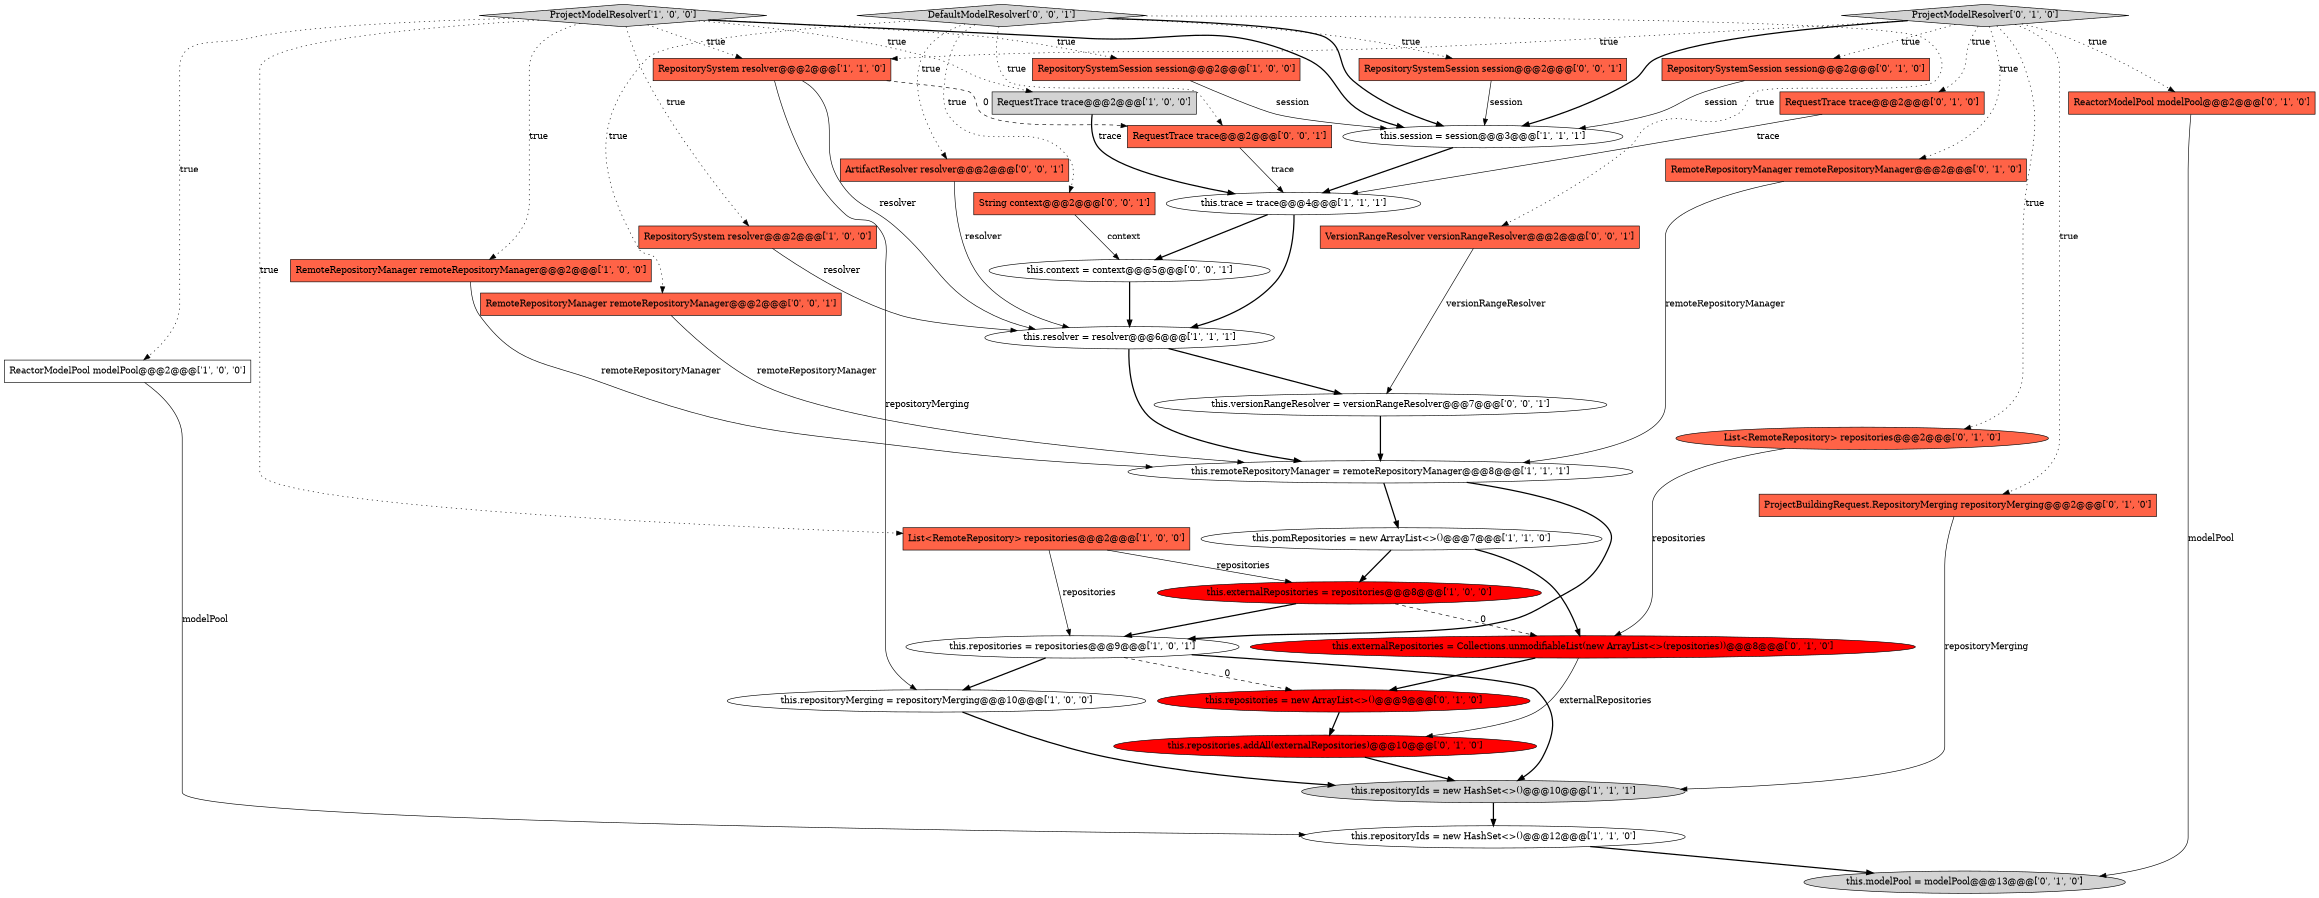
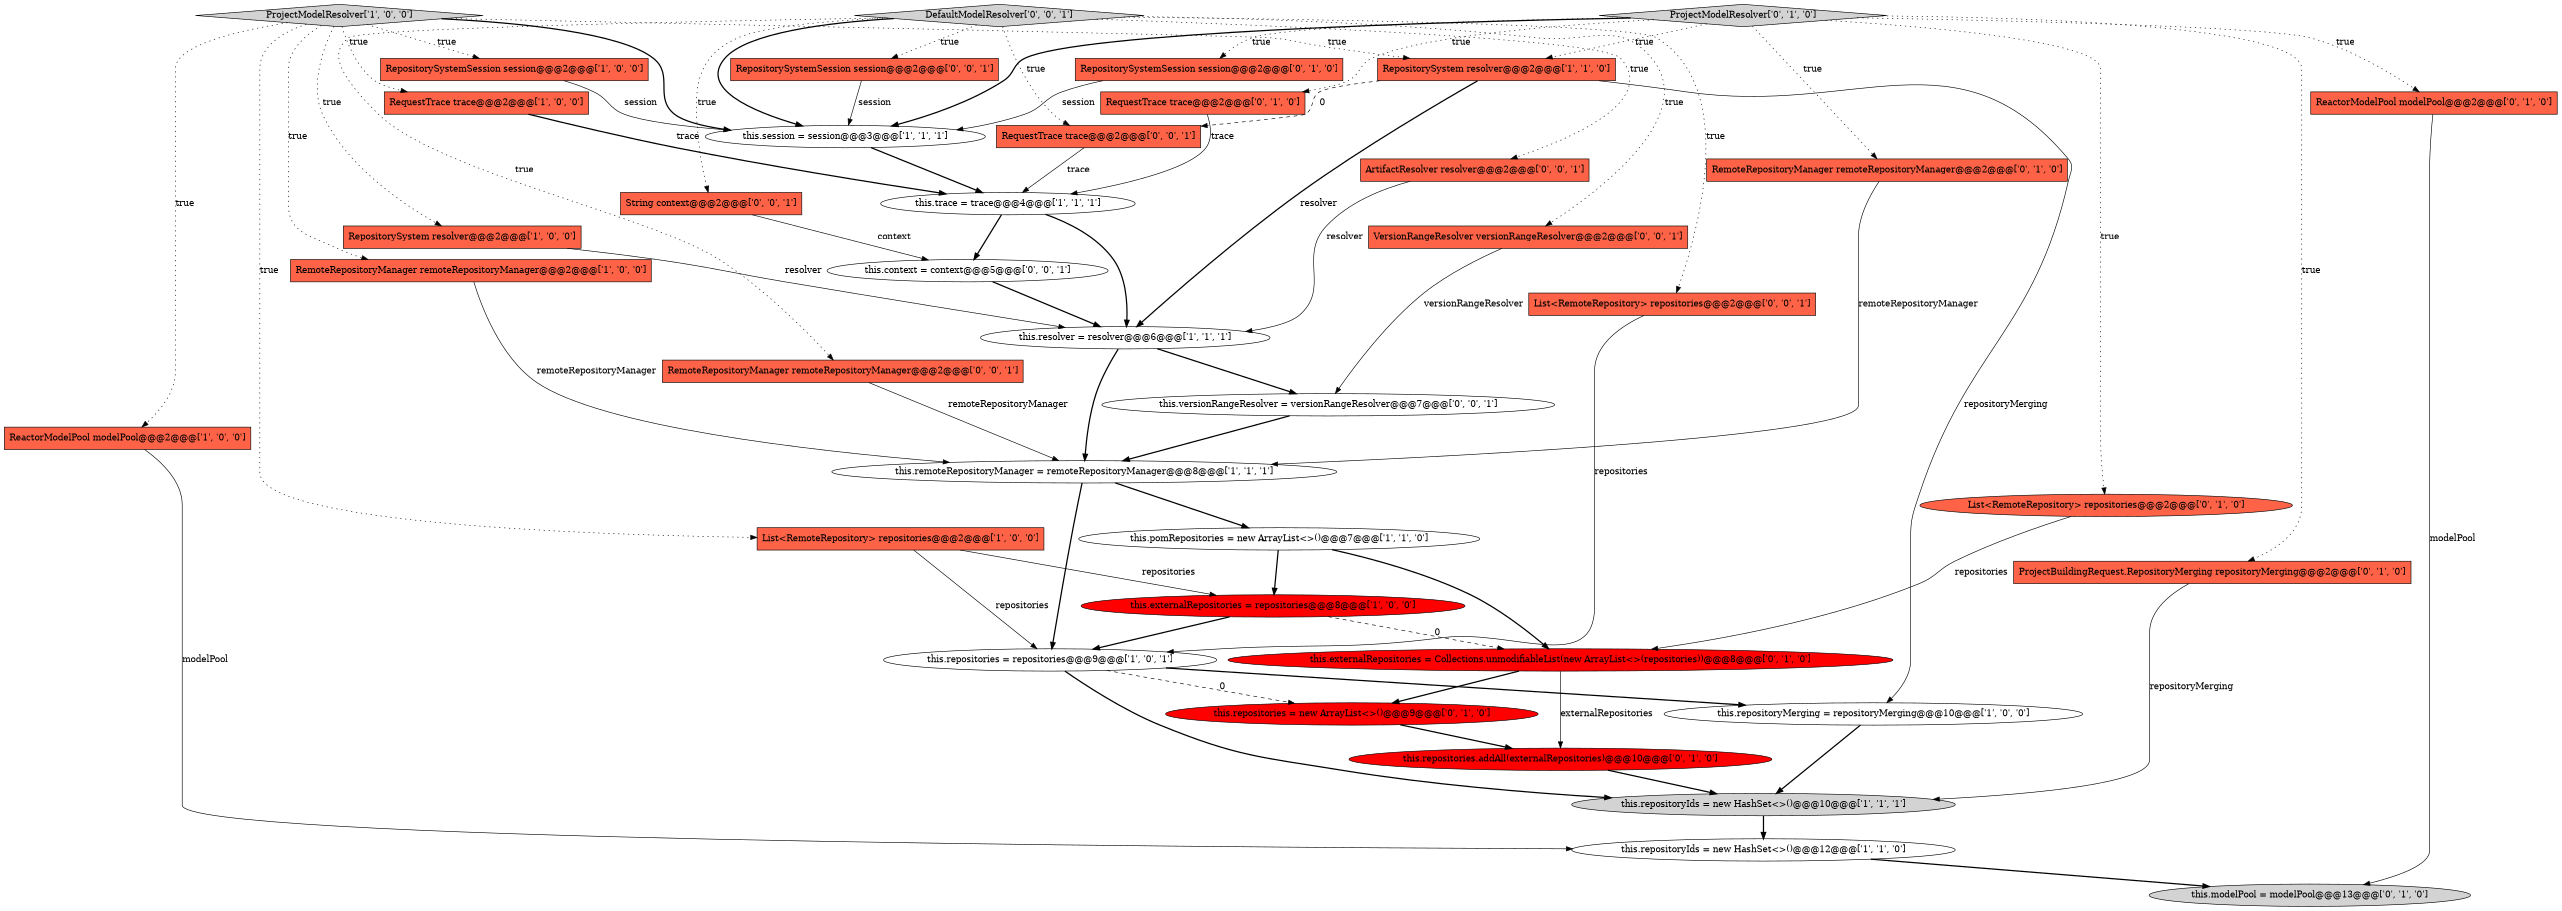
(1094, 103) -> (486, 103)
(890, 223) -> (1302, 191)
none -> (1672, 304)
(128, 371) -> (128, 438)
